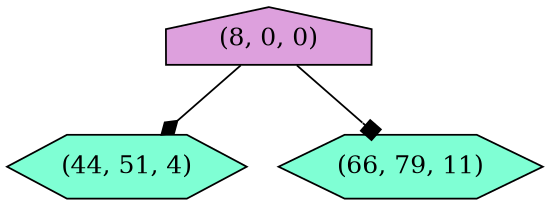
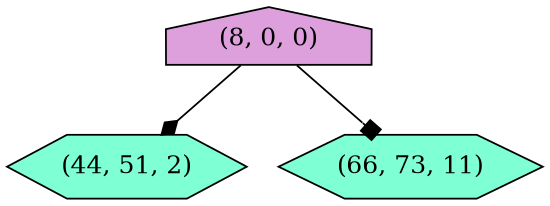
(127, 167) -> (127, 167)
(411, 167) -> (411, 167)
